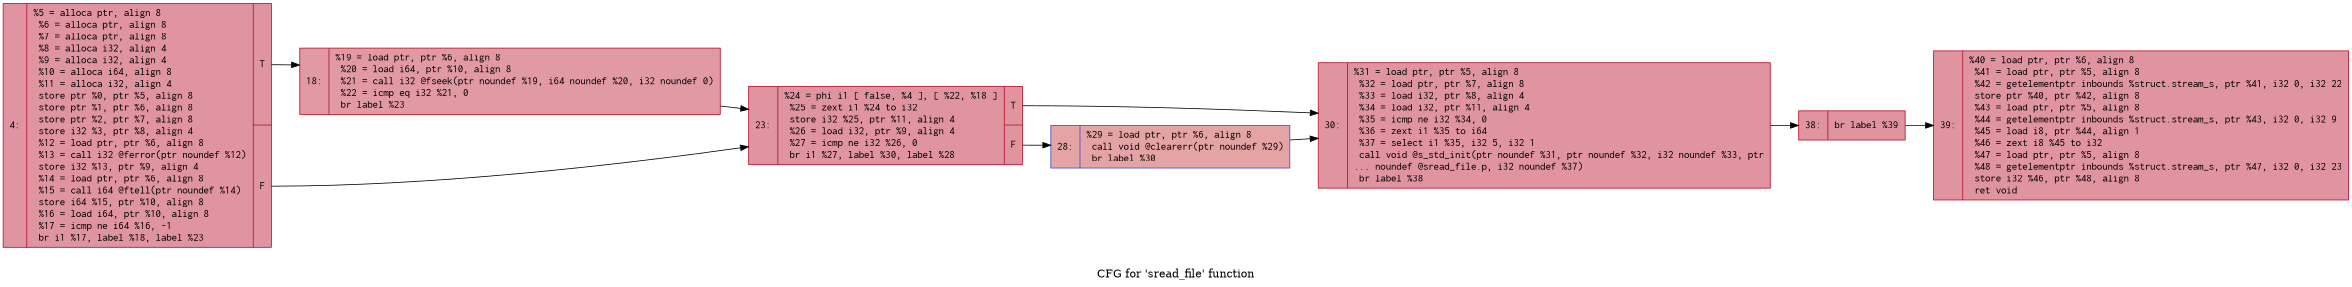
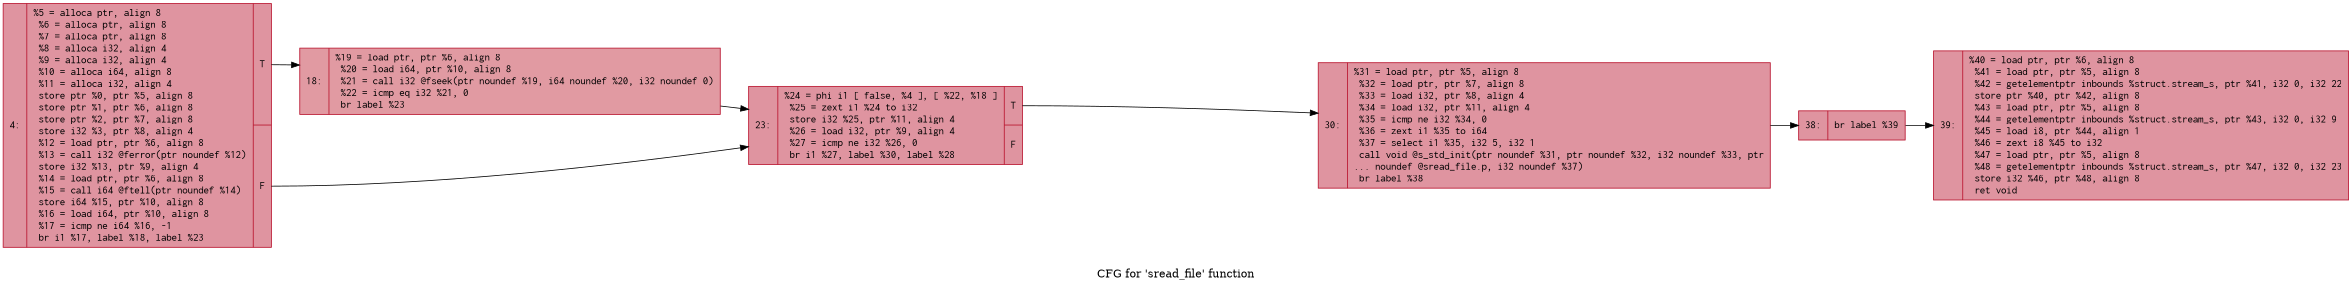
(1170, 147) -> none
